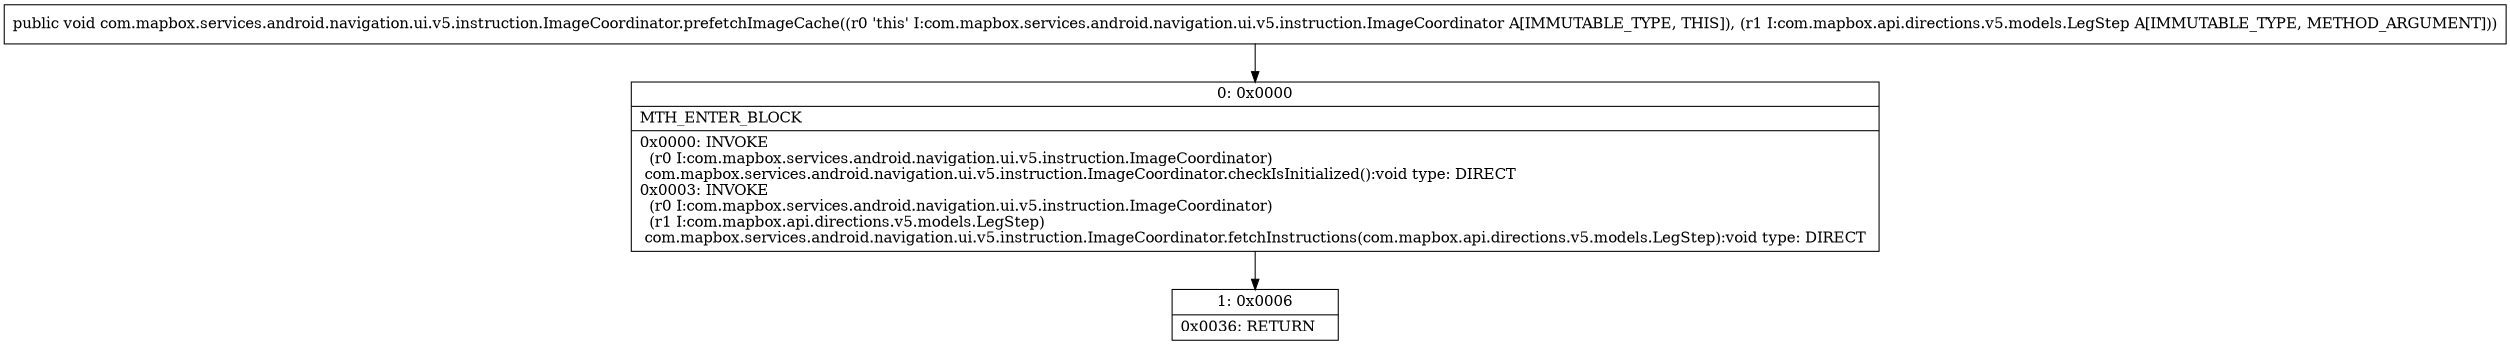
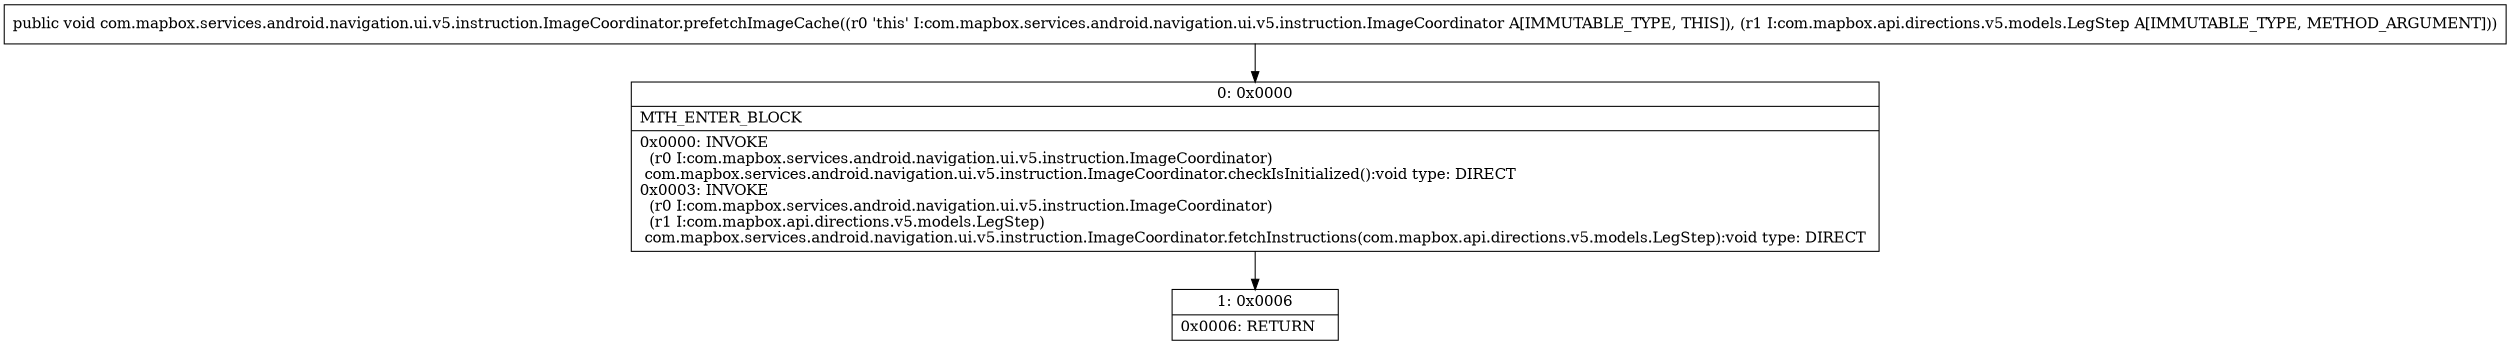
(1255, 327) -> (1255, 327)
